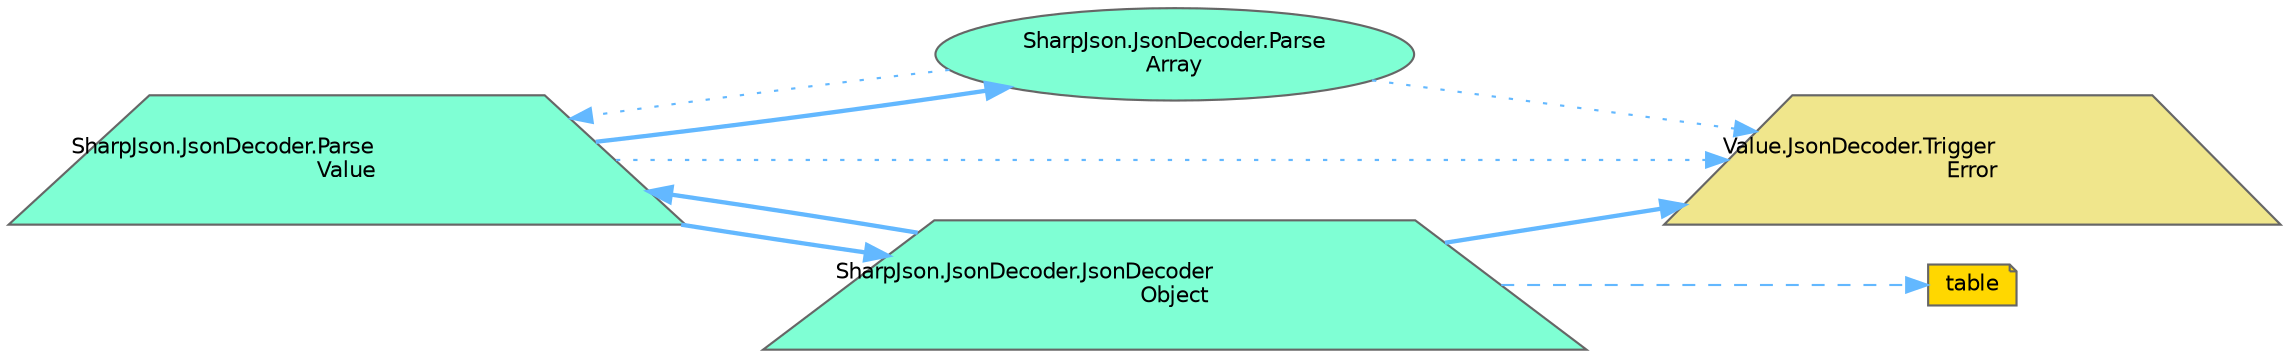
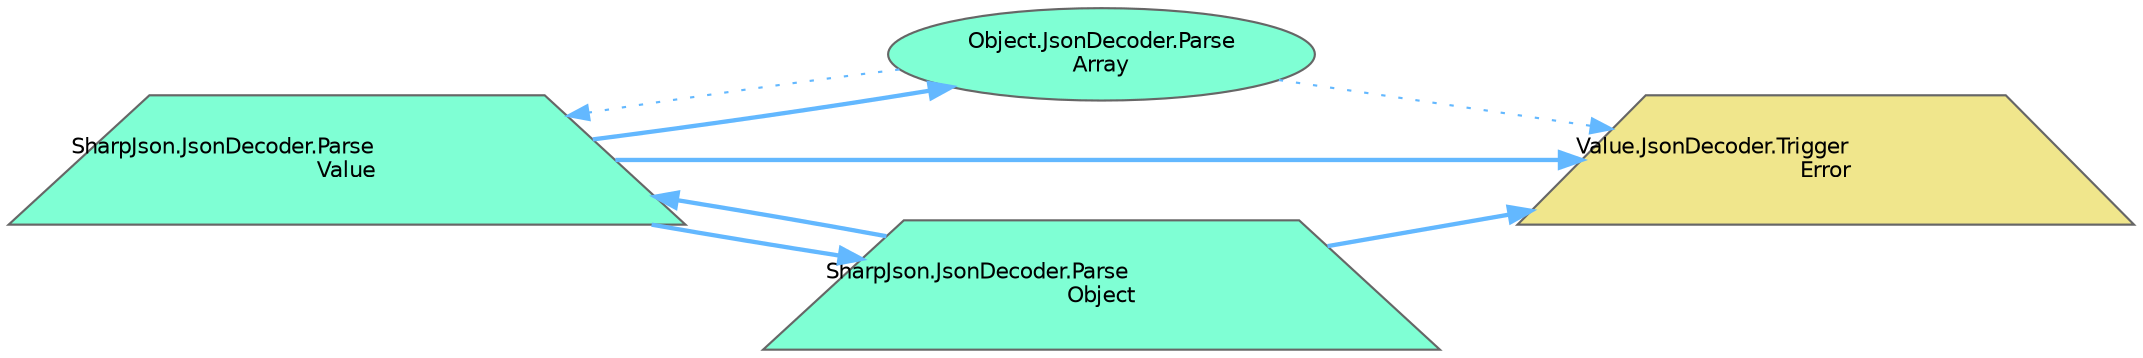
(1175, 54) -> (1101, 54)
(1161, 160) -> (1087, 160)
(1175, 285) -> (1101, 285)
(1972, 285) -> none
